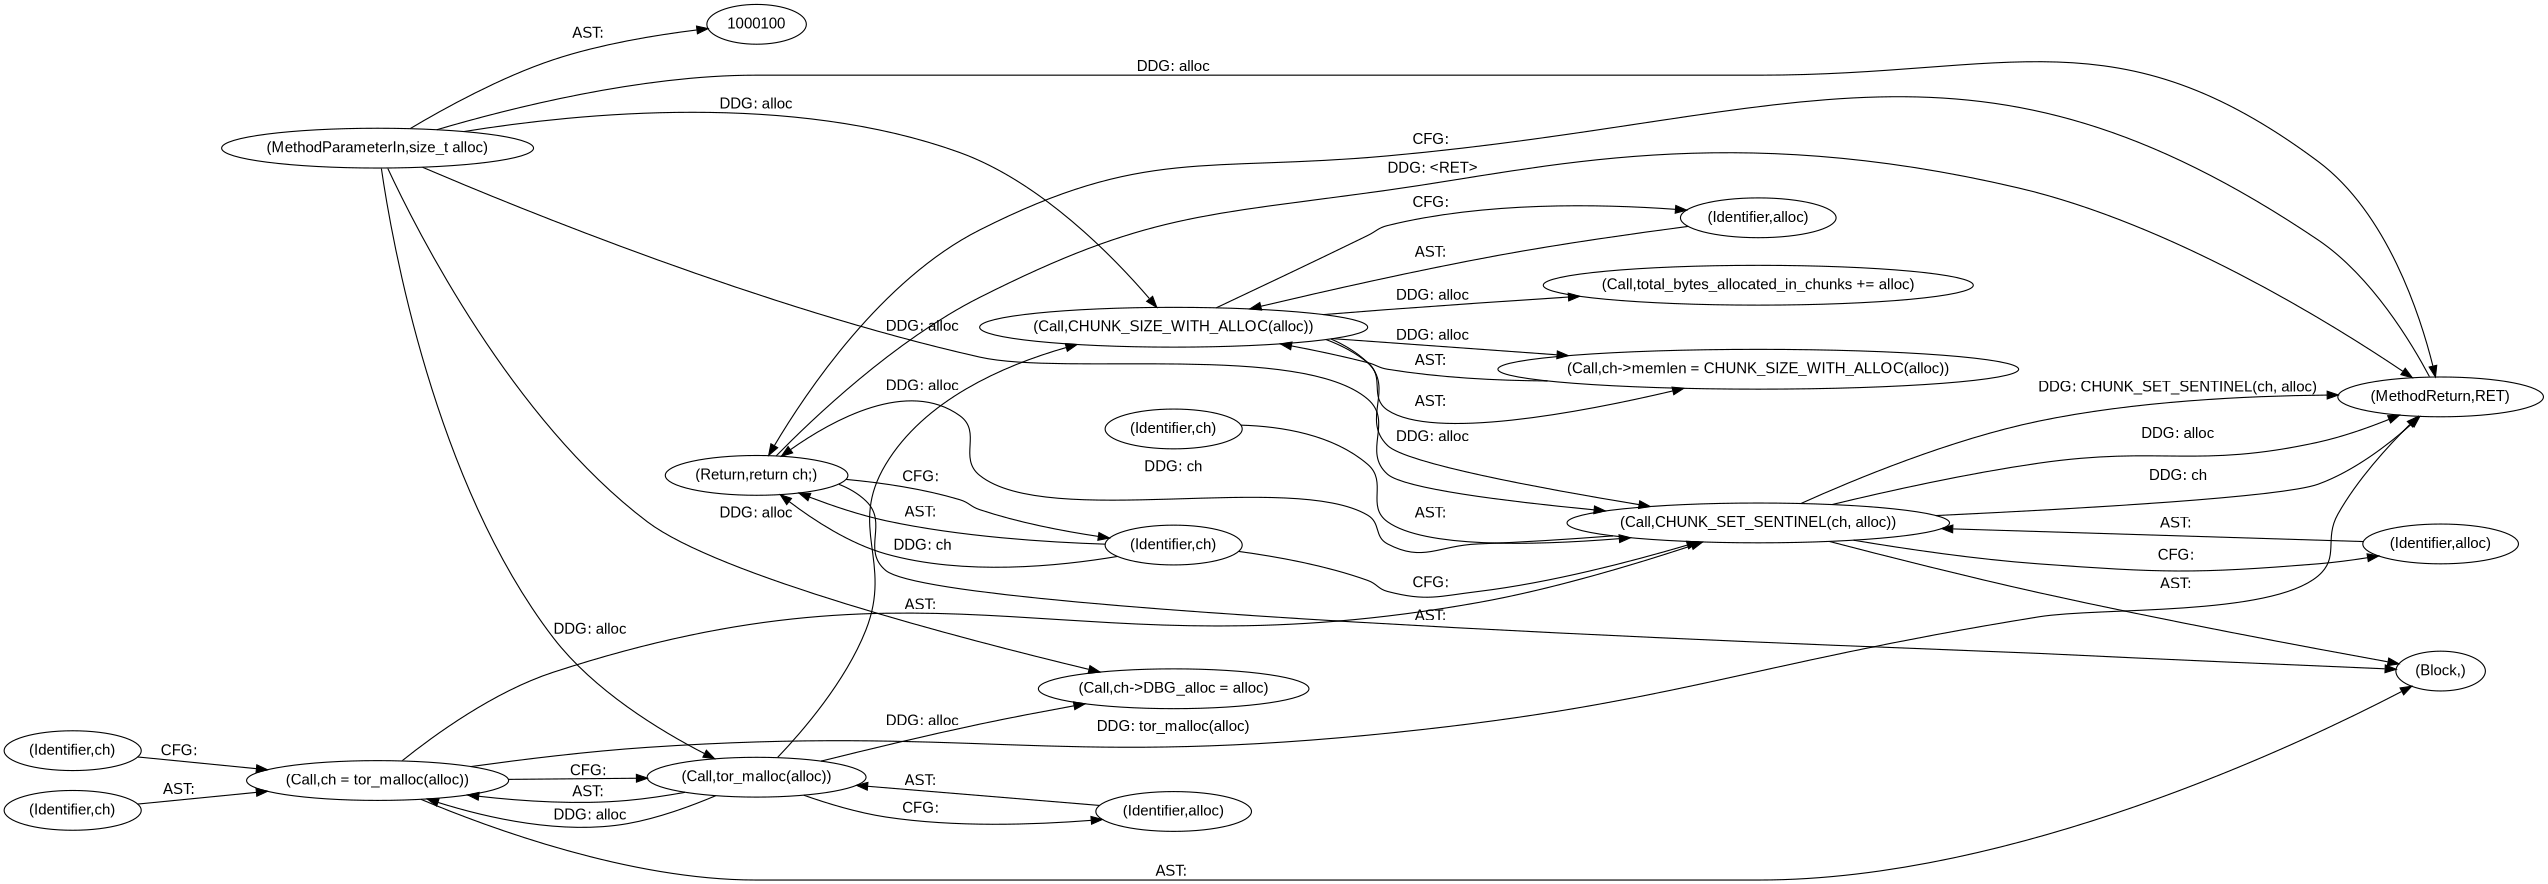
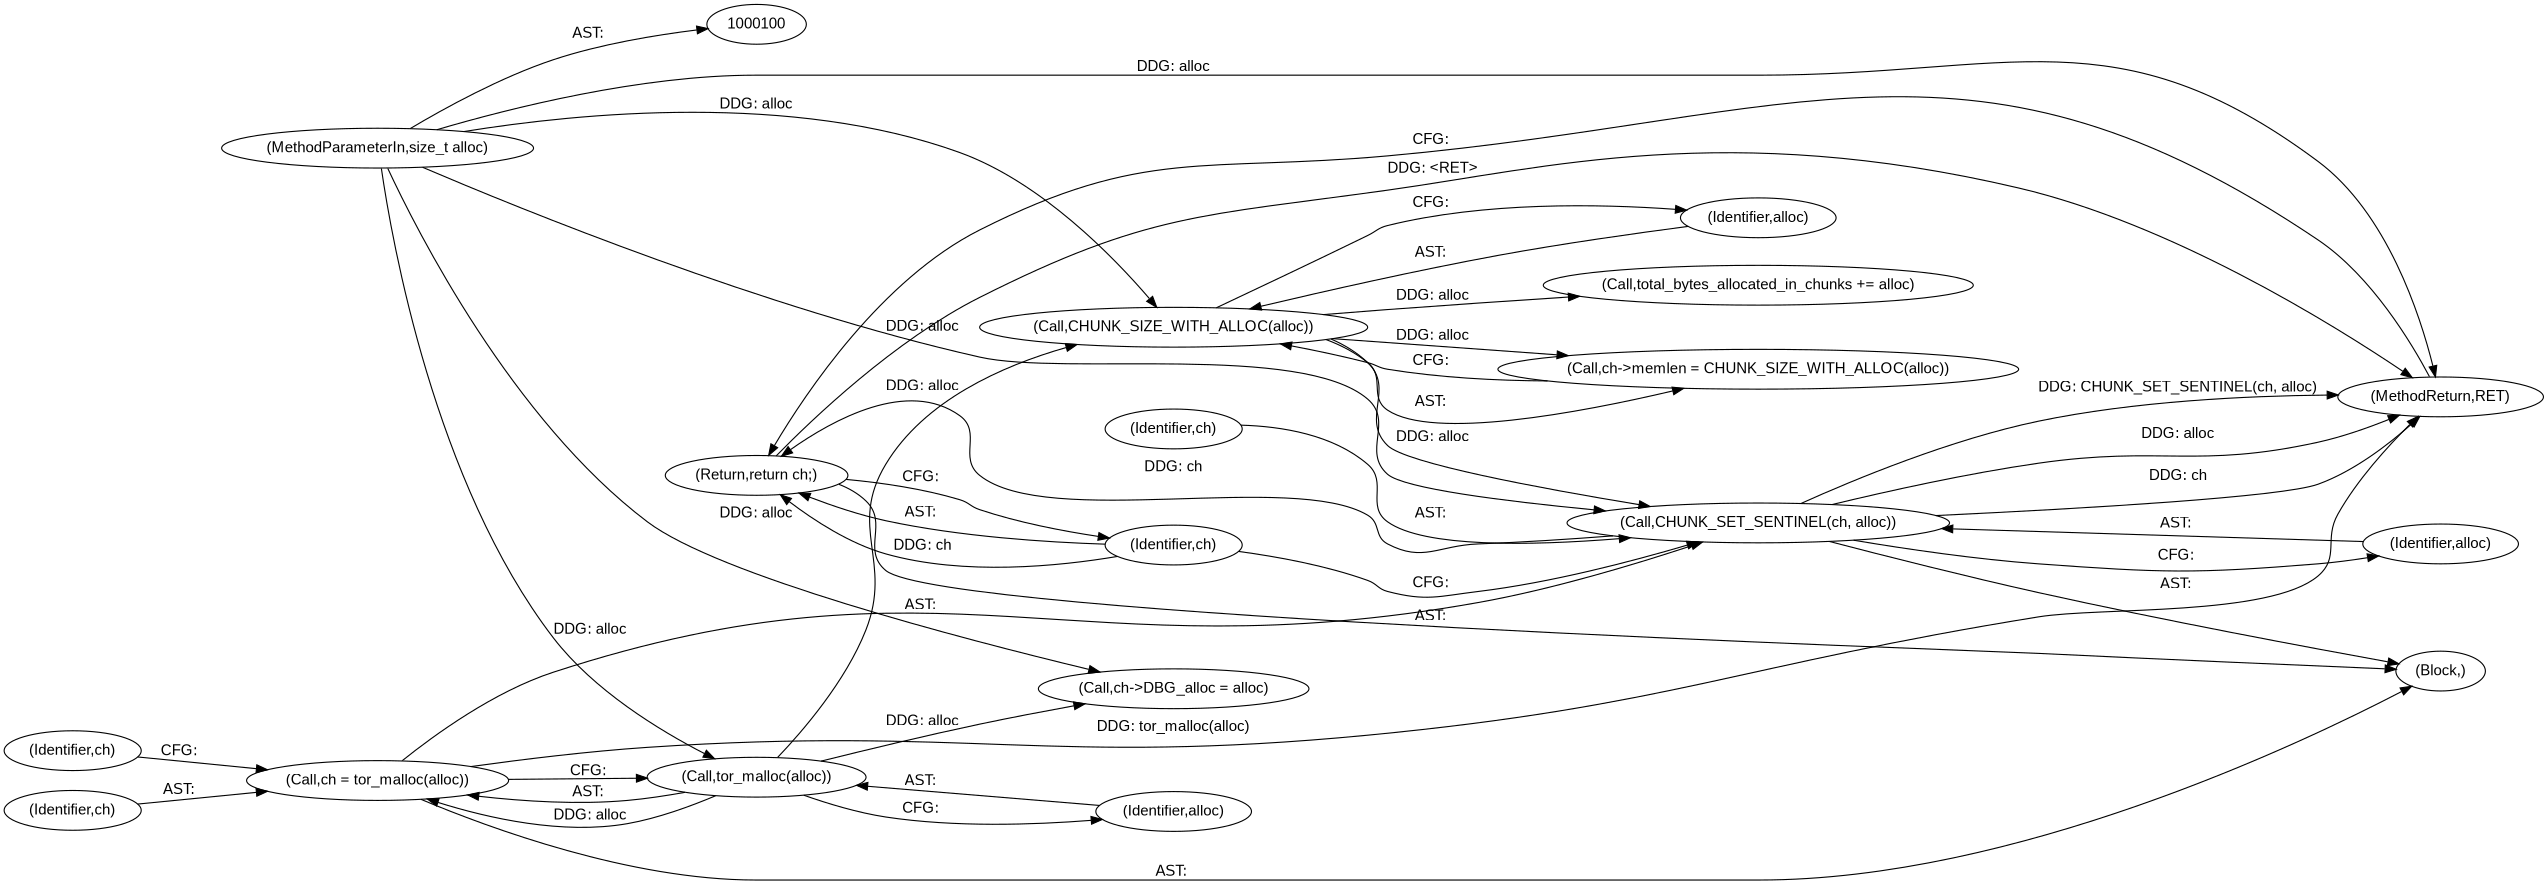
(1433, 361) -> (1433, 361)
